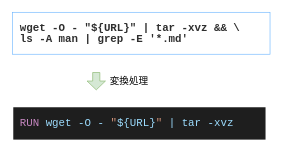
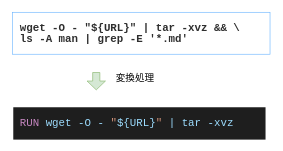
(129, 80) -> (135, 77)
